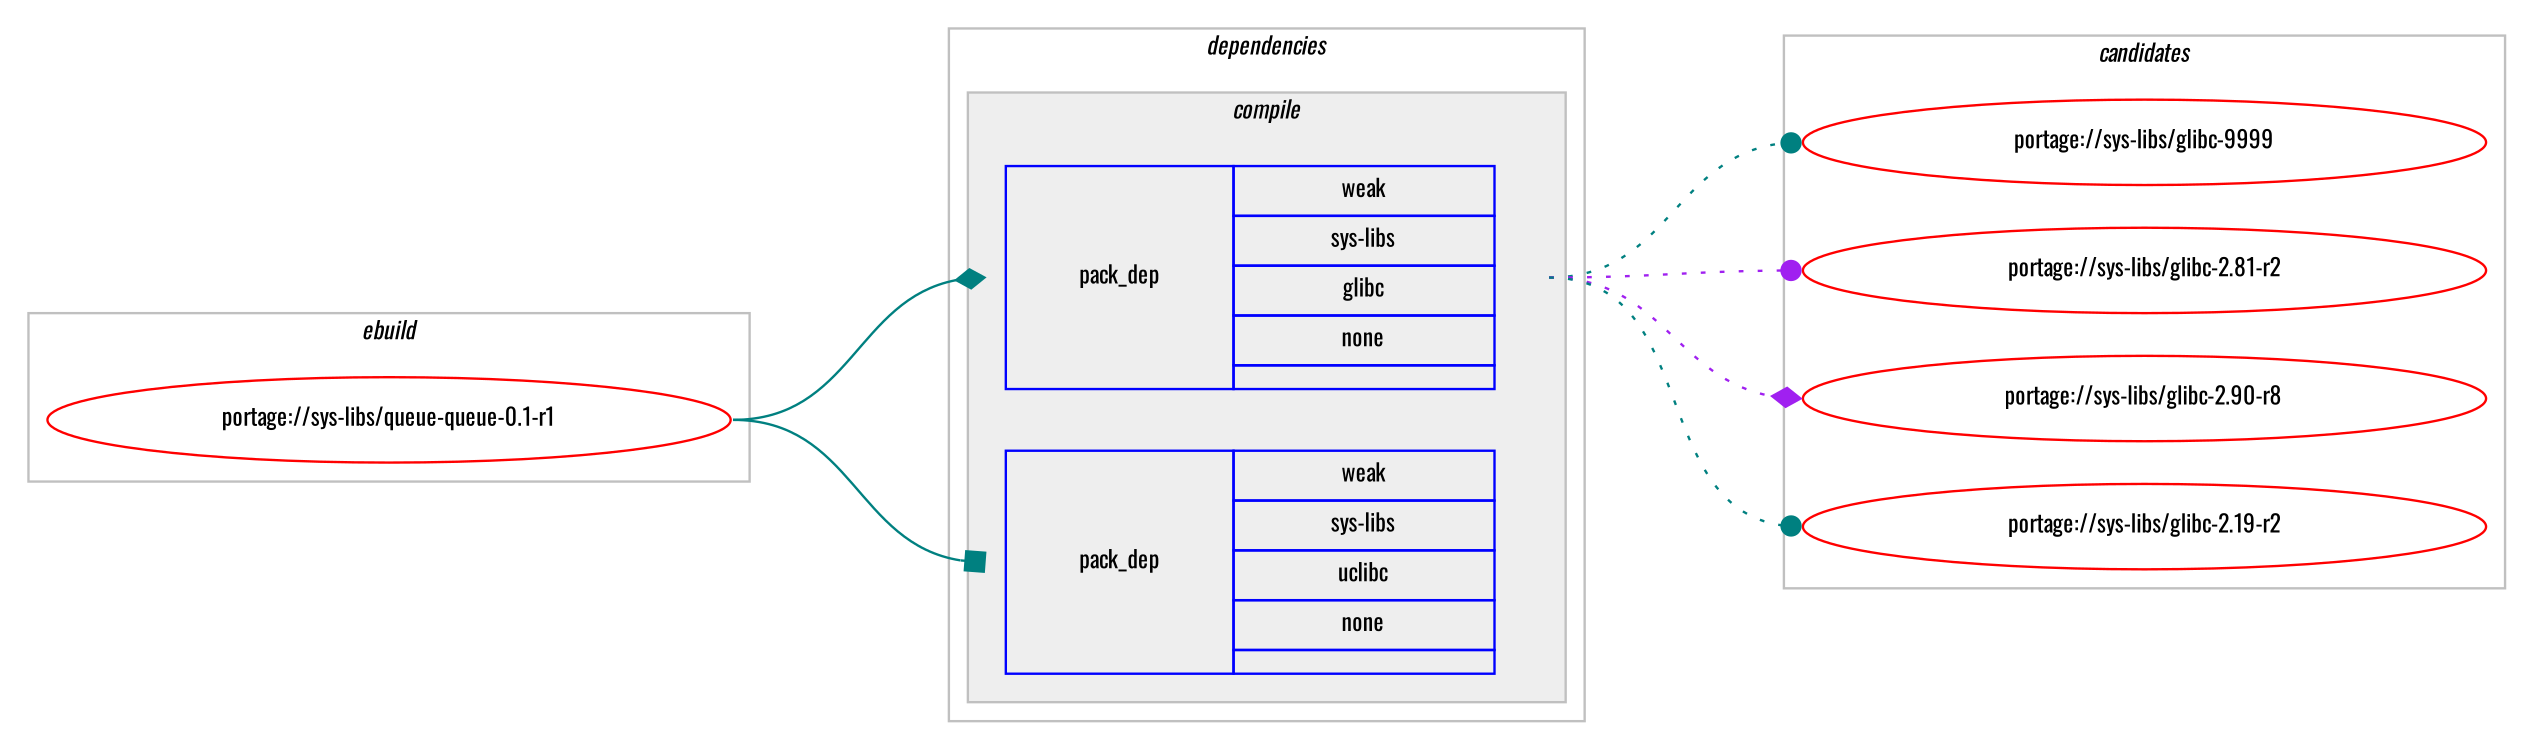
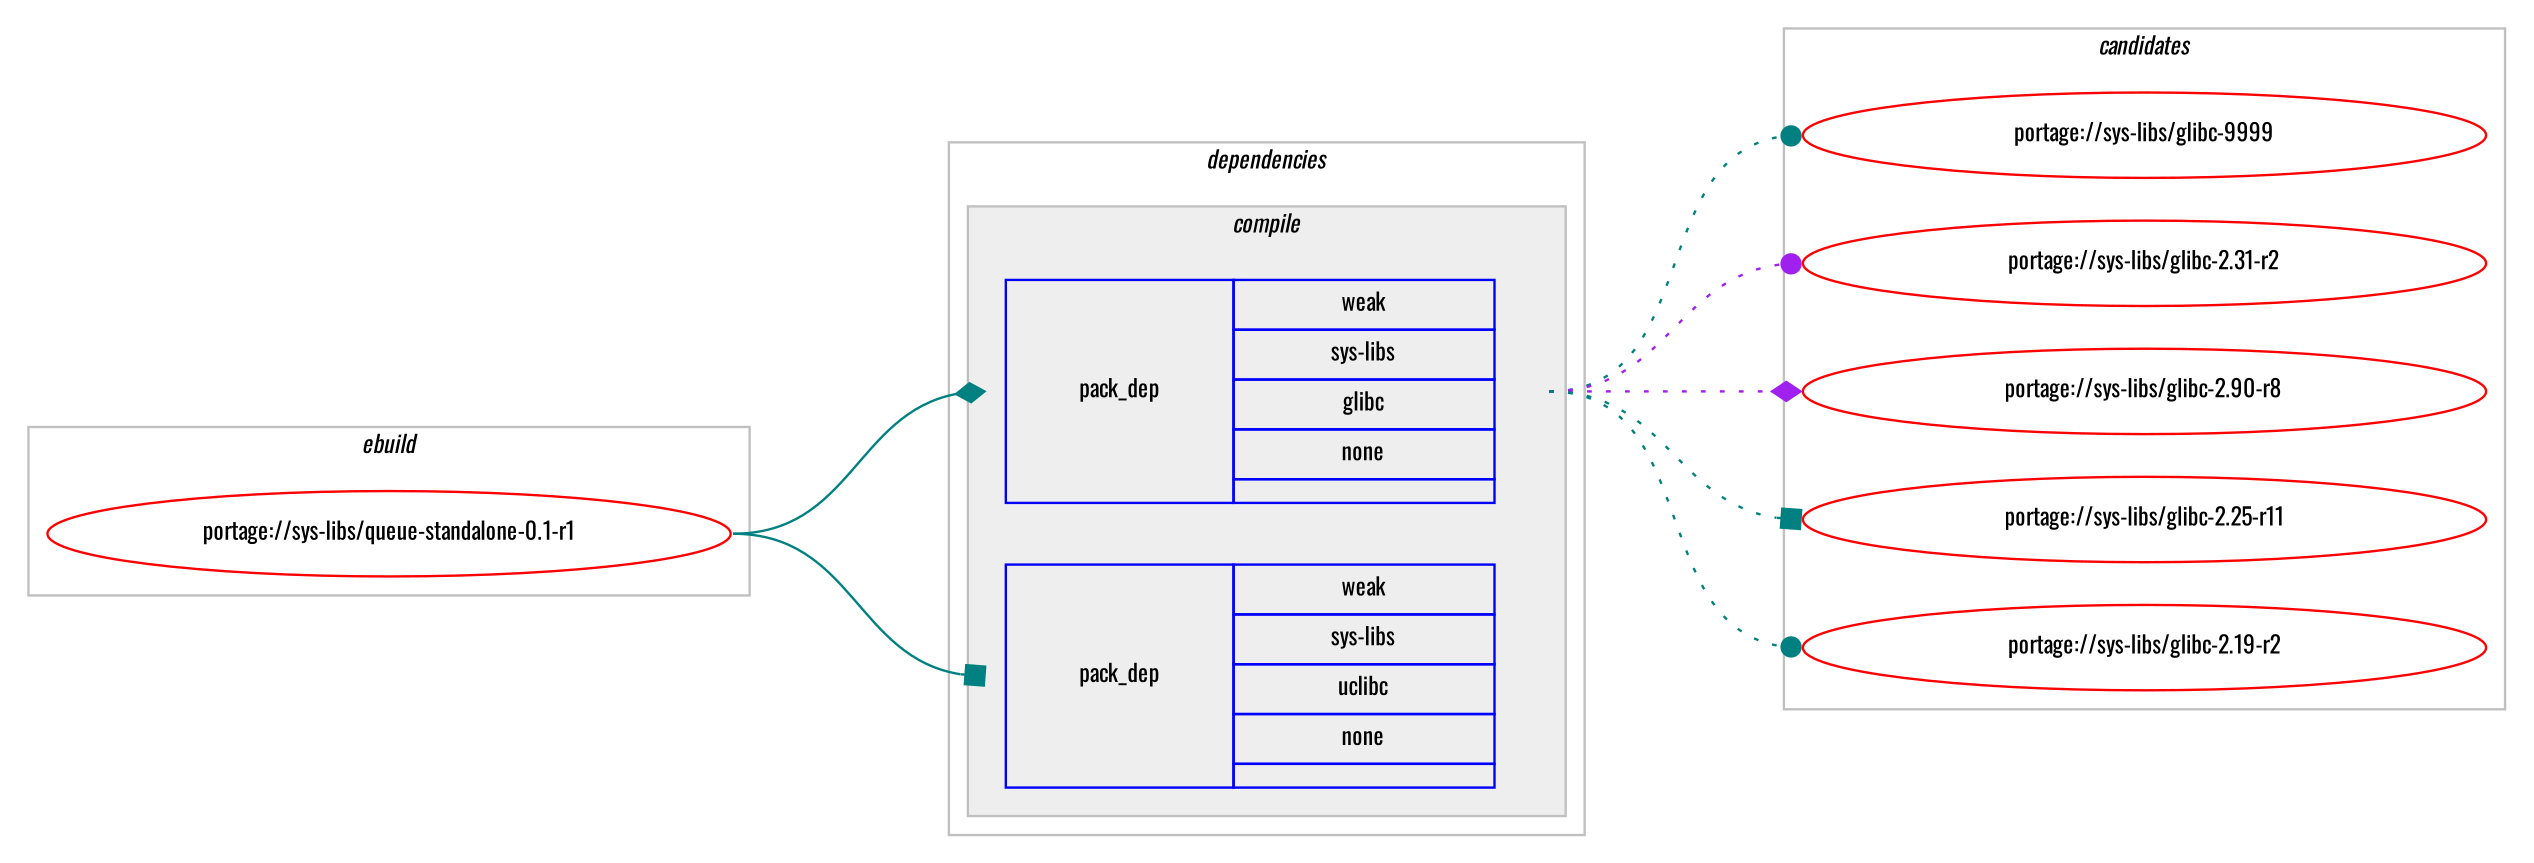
(2144, 270) -> (2144, 263)
(389, 420) -> (389, 534)
none -> (2144, 520)
